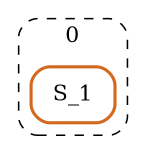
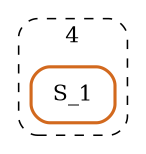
(73, 37) -> (73, 37)
